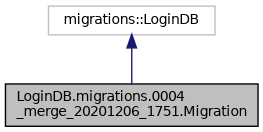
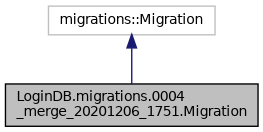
(132, 20) -> (132, 20)
